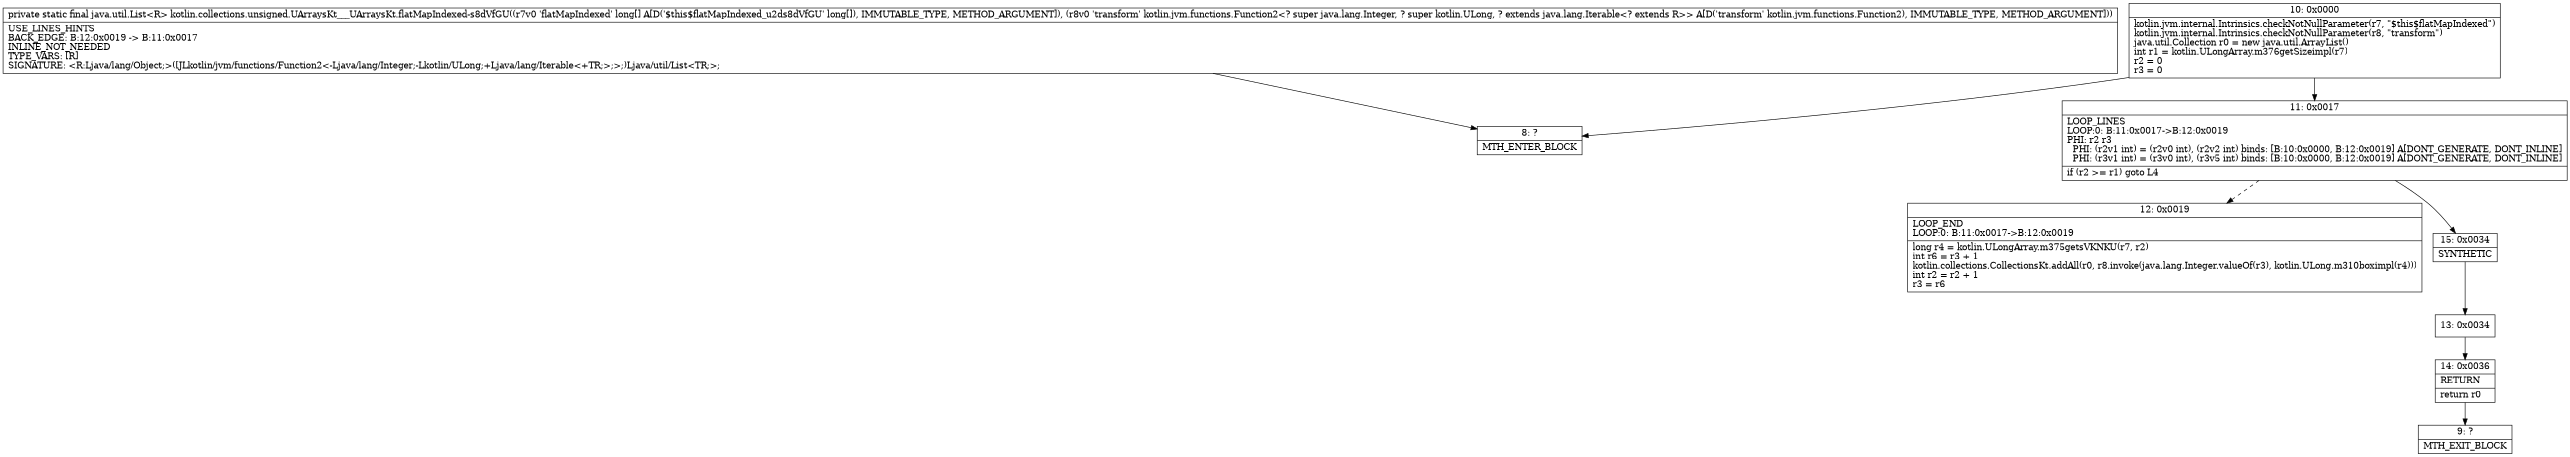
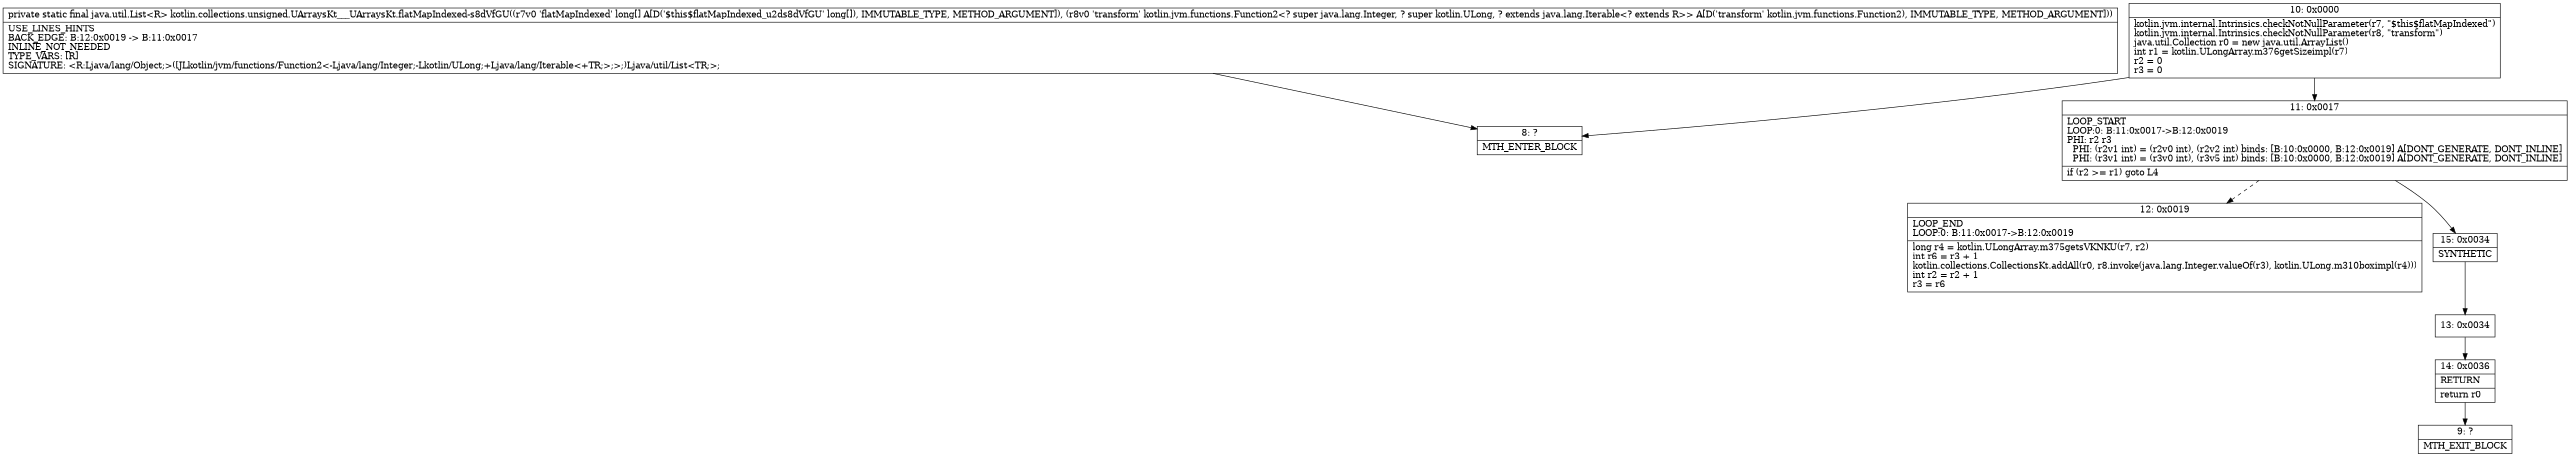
(2096, 122) -> (2097, 122)
